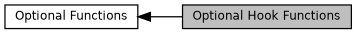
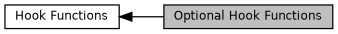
(71, 17) -> (62, 17)
